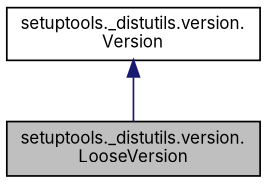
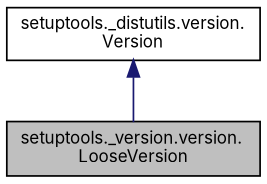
(133, 149) -> (133, 149)
